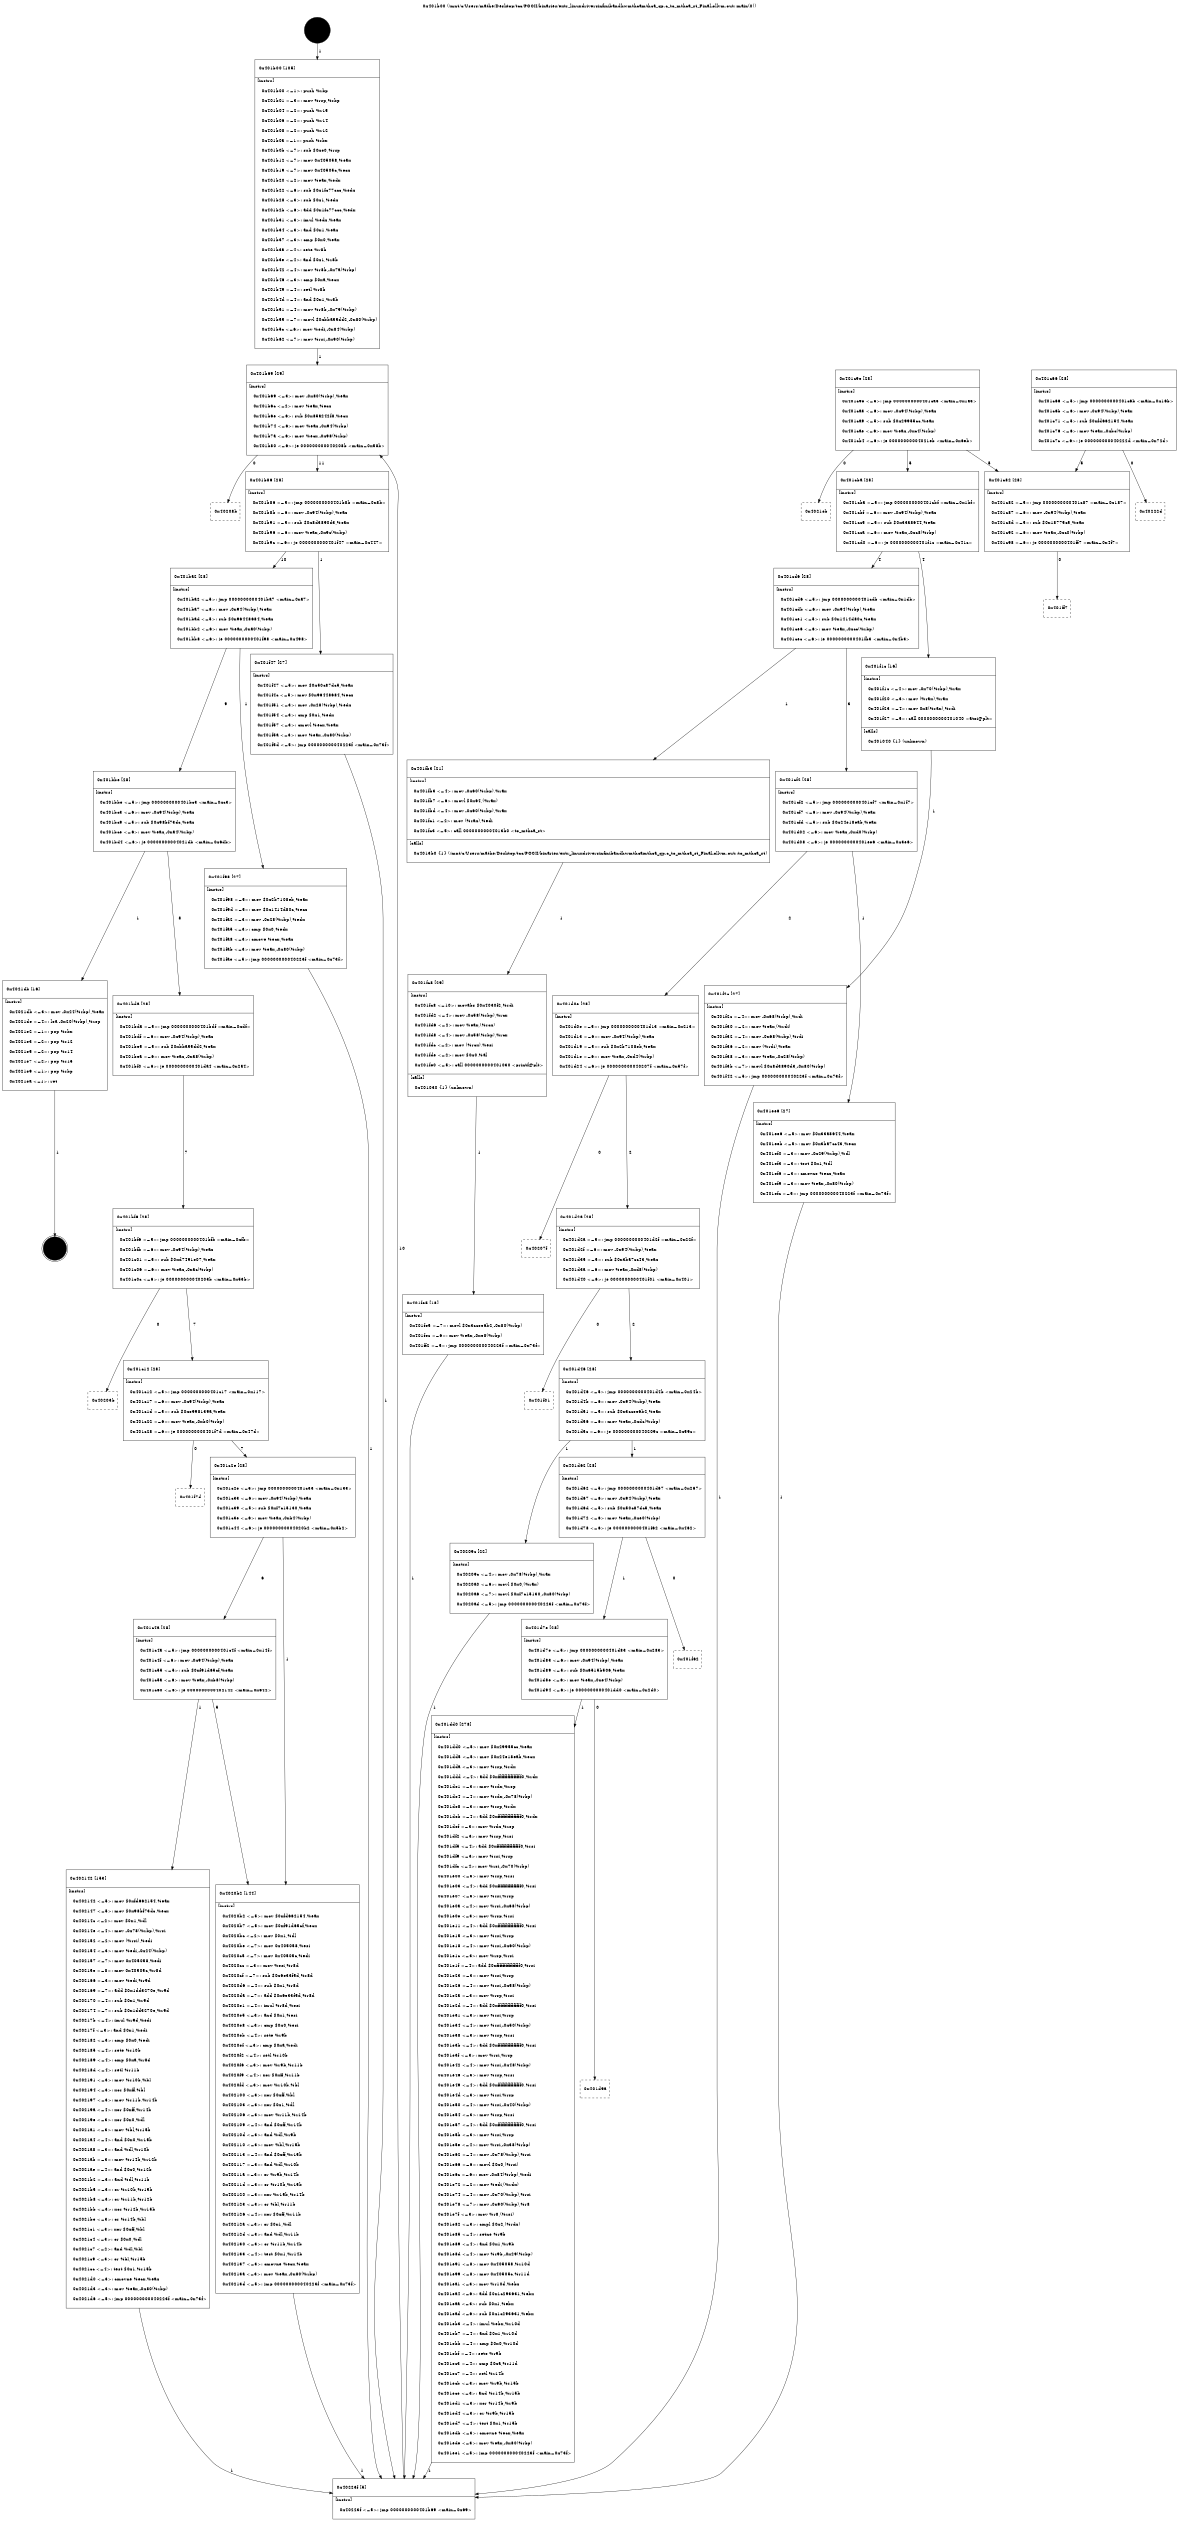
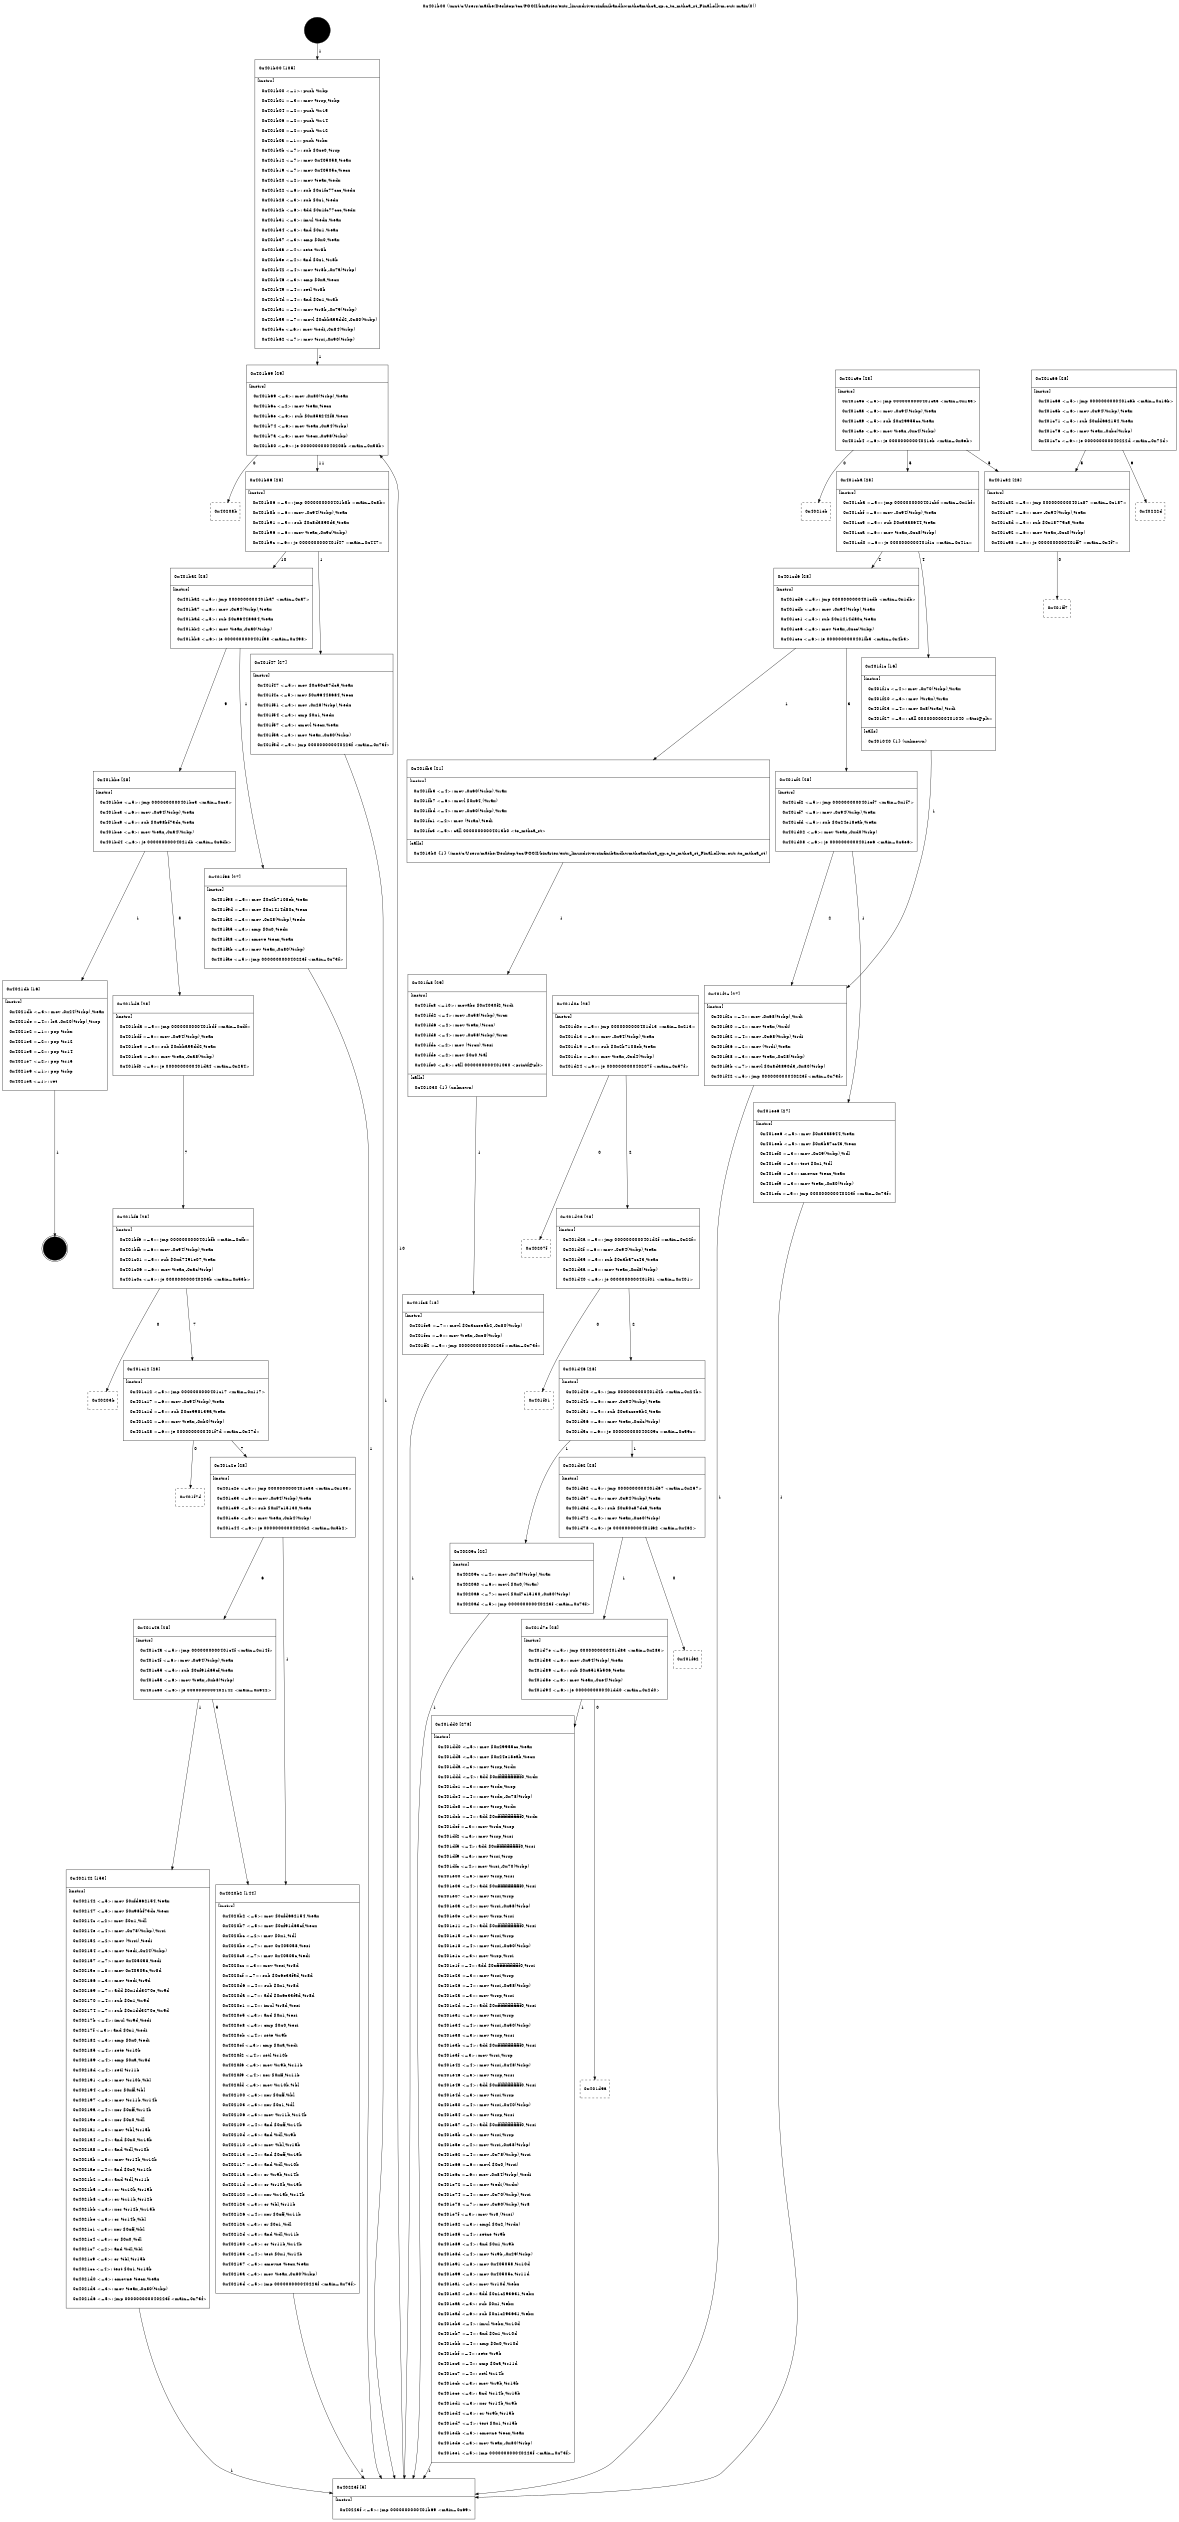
(1132, 463) -> (1132, 463)
(737, 922) -> (813, 917)
